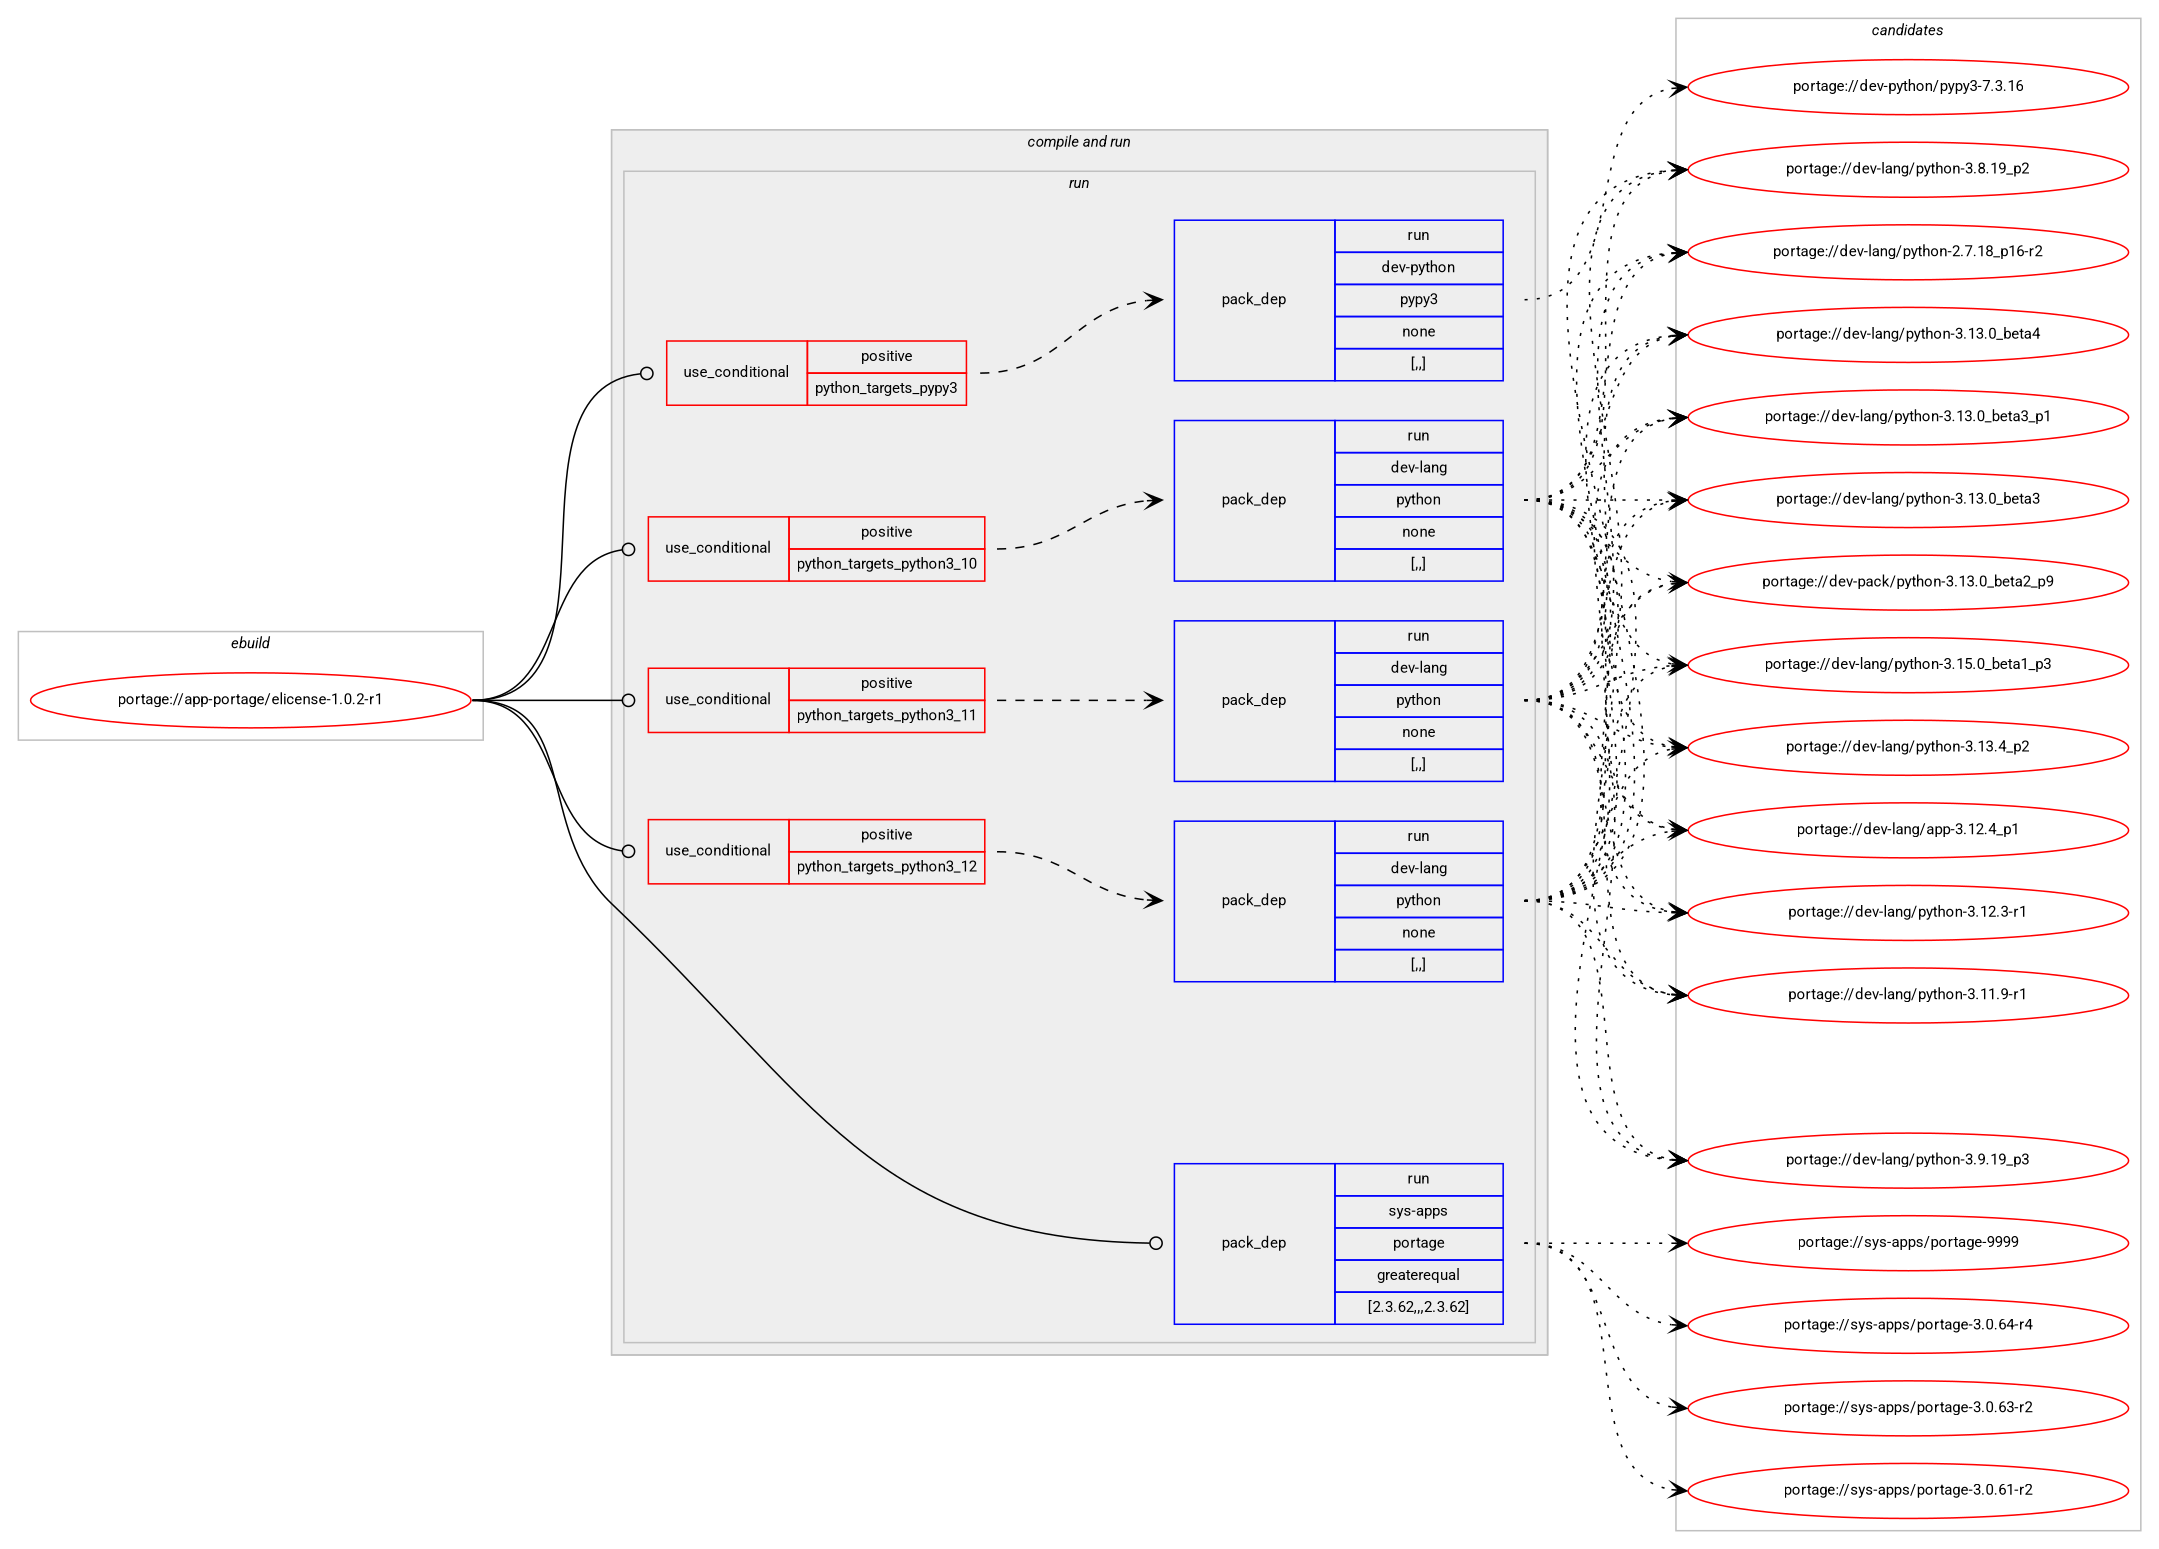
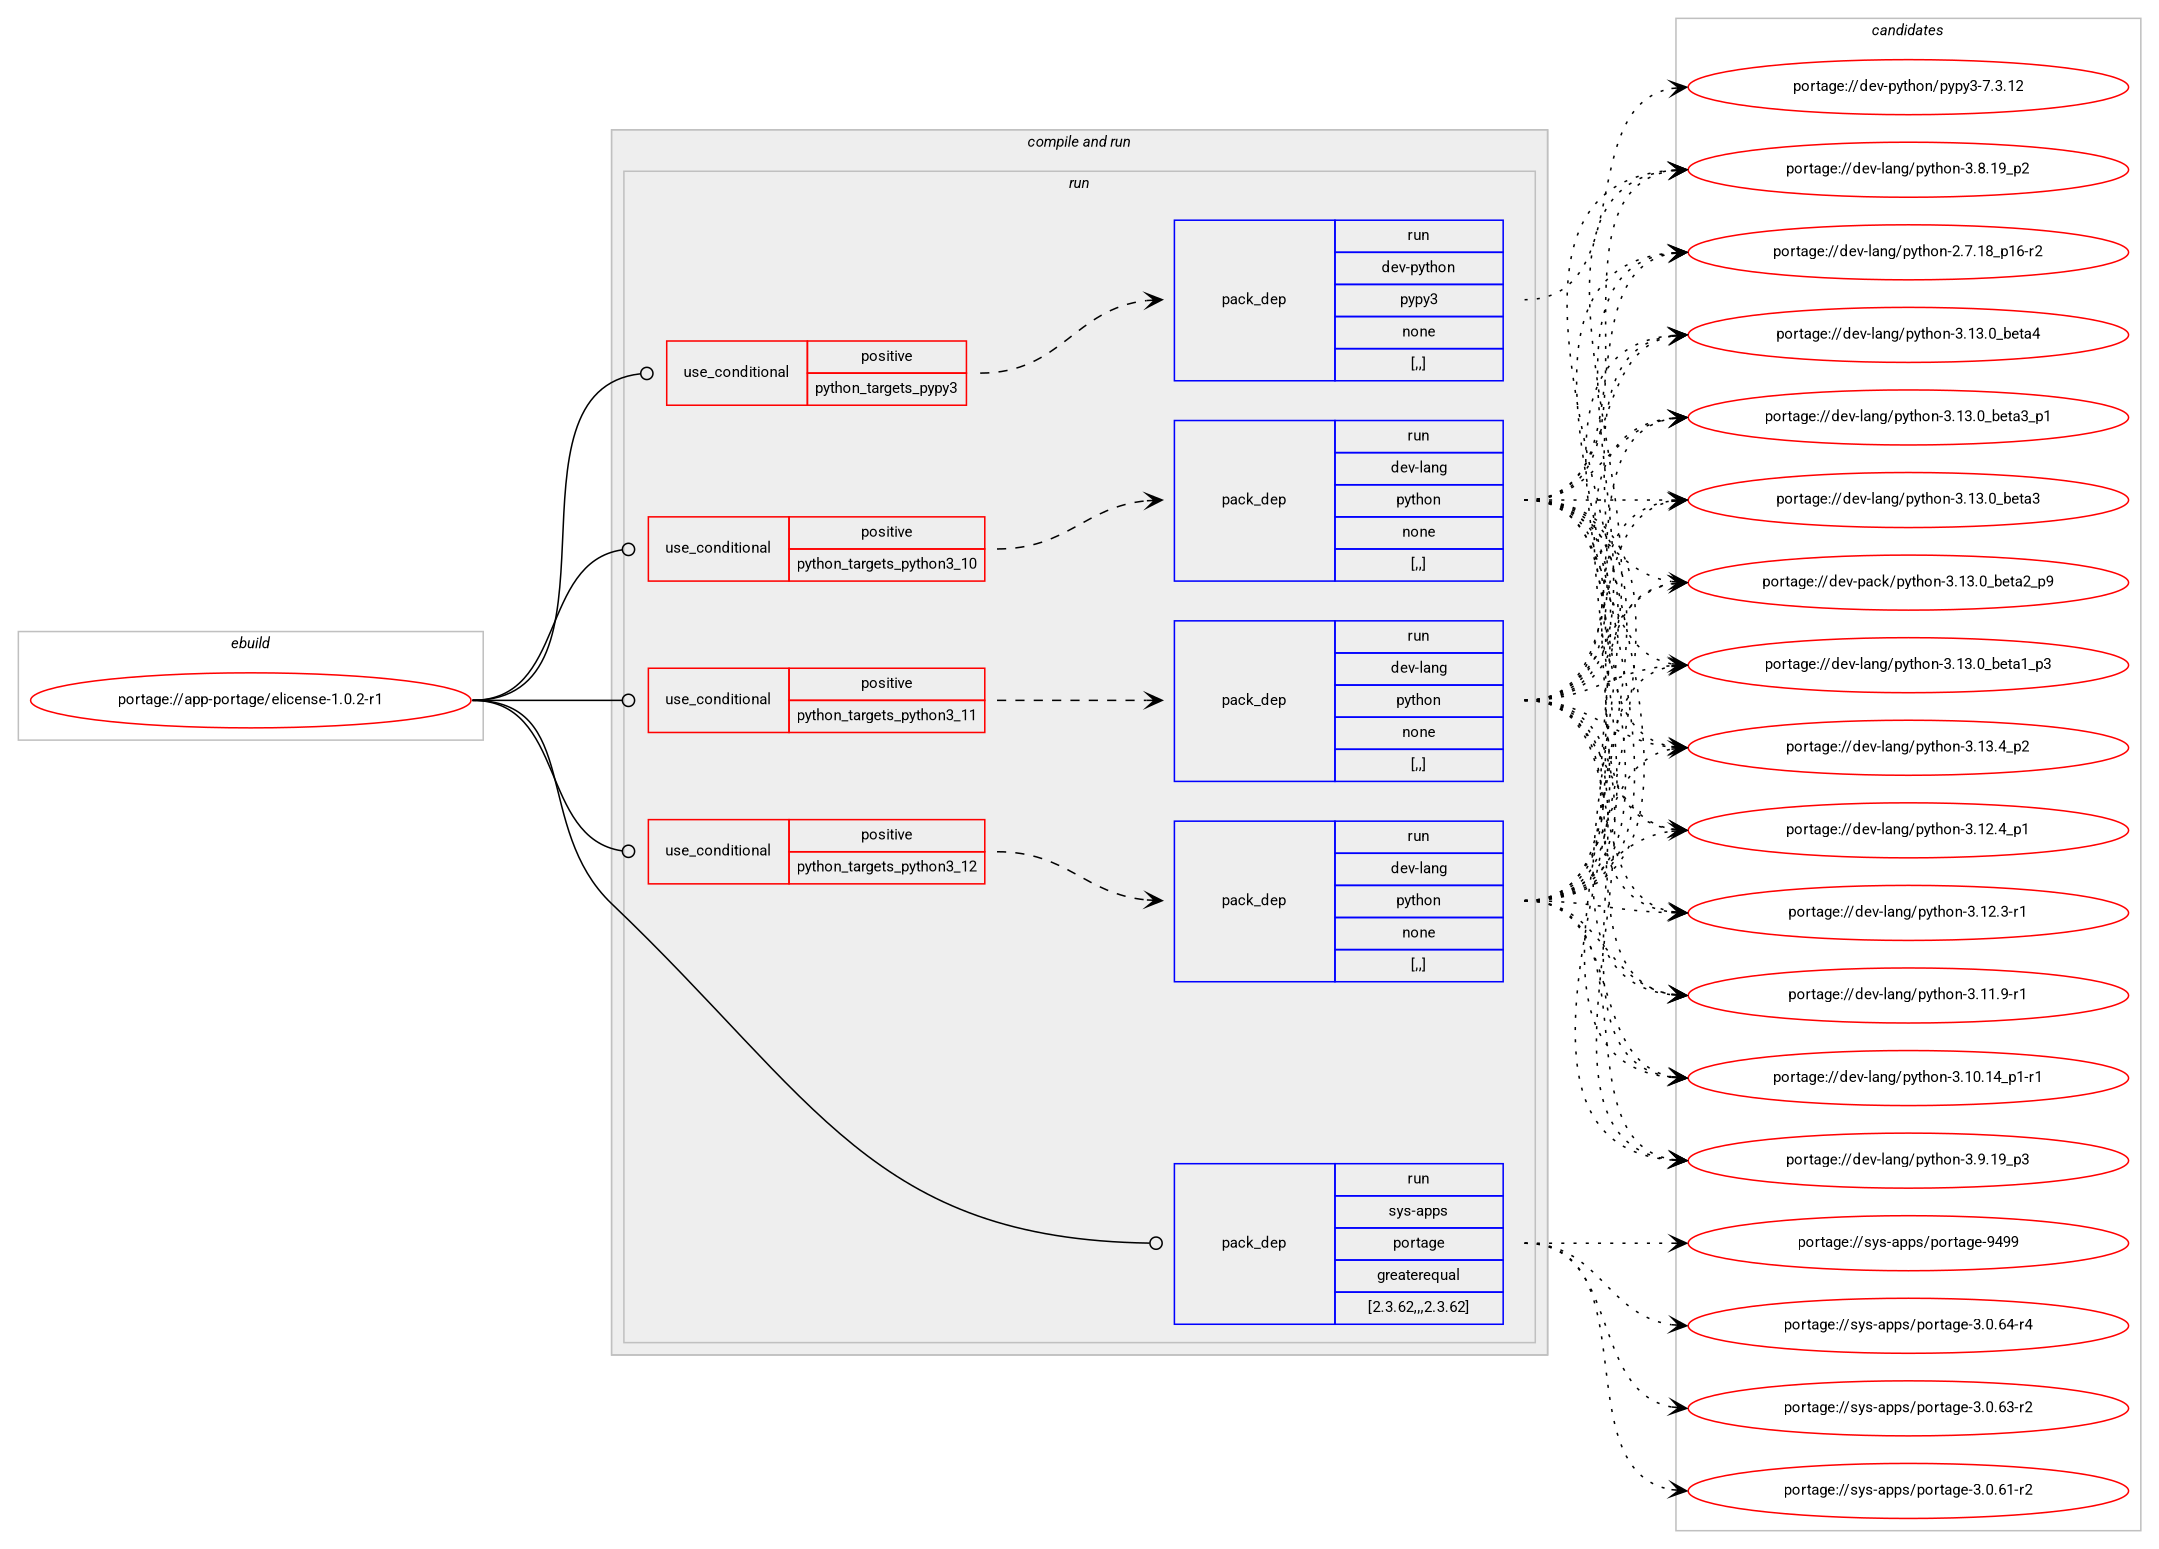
(1908, 87) -> (1908, 87)
(1908, 665) -> (1908, 665)
(1908, 830) -> (1908, 830)
none -> (1908, 1078)
(1908, 1243) -> (1908, 1243)
